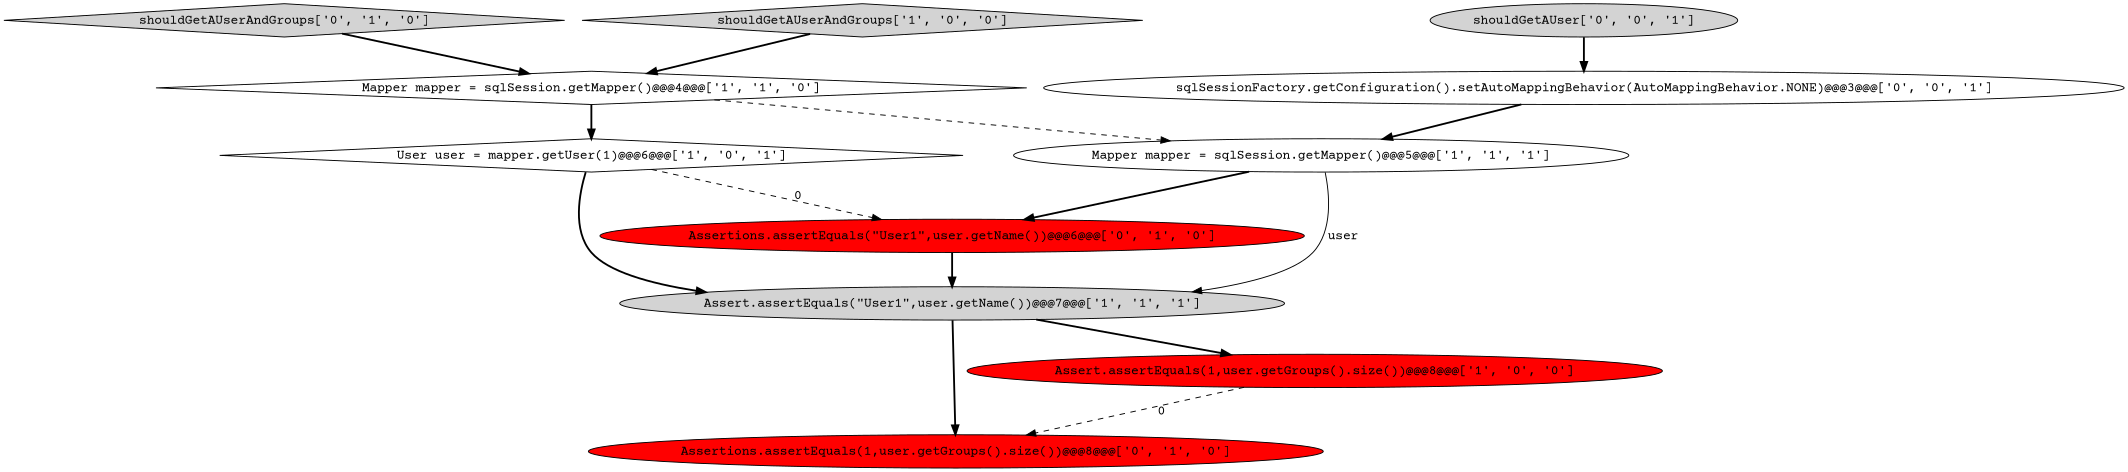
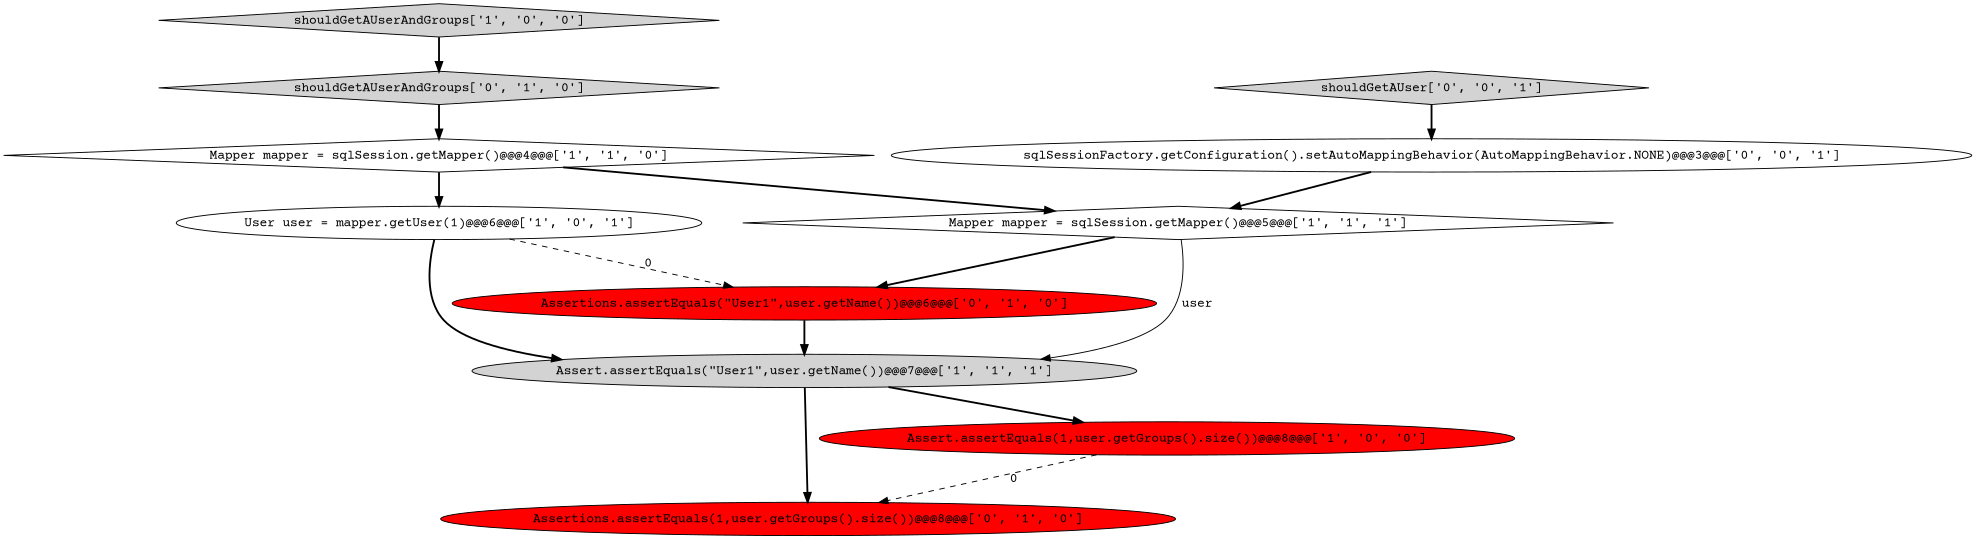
(1584, 20) -> (1432, 88)
(733, 53) -> (439, 50)
(937, 120) -> (804, 189)
(591, 155) -> (439, 223)
(1321, 155) -> (1178, 223)
